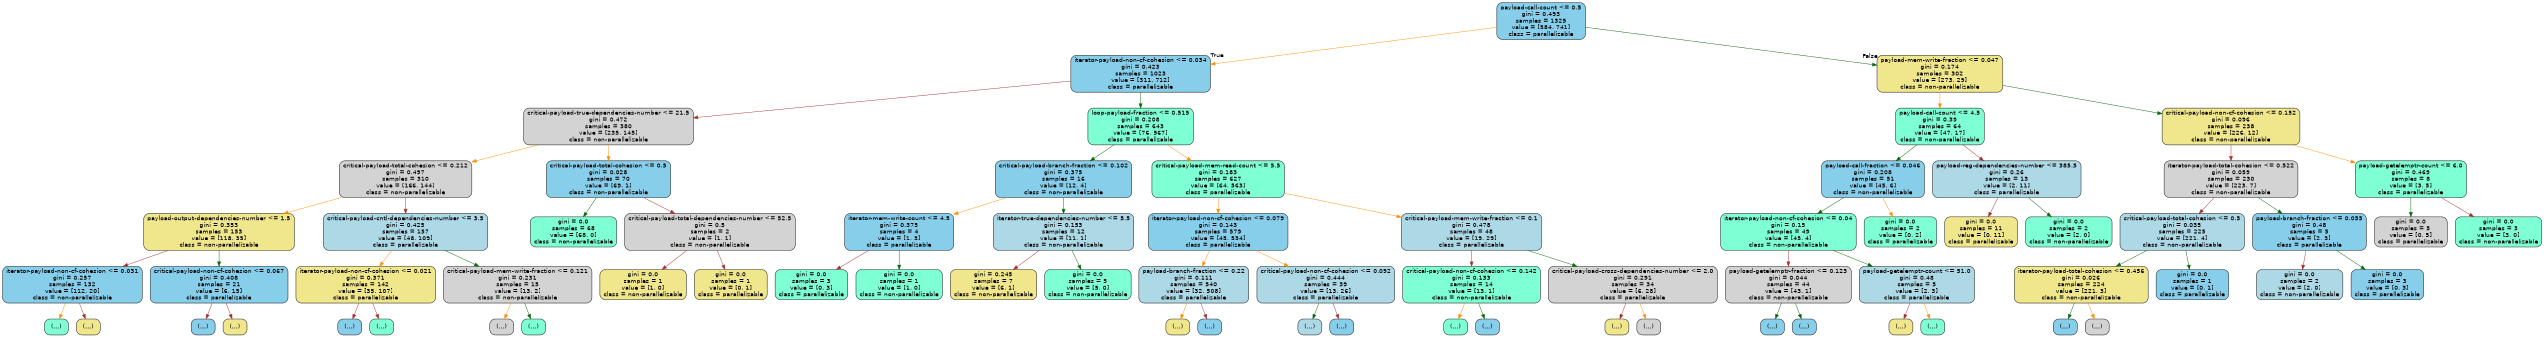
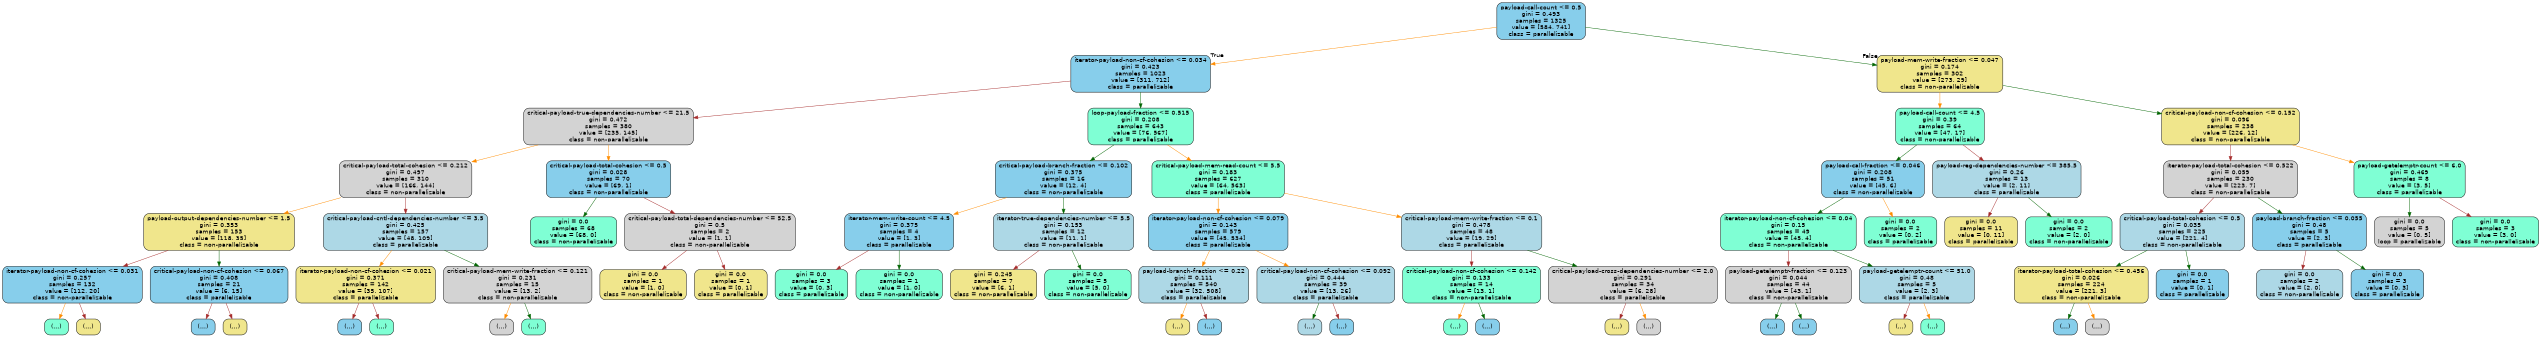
(2411, 232) -> (2410, 232)
